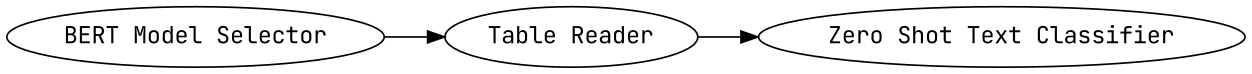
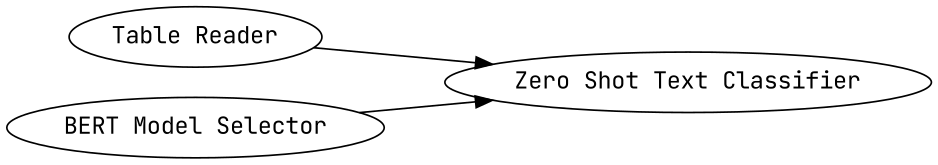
(406, 37) -> (417, 107)
